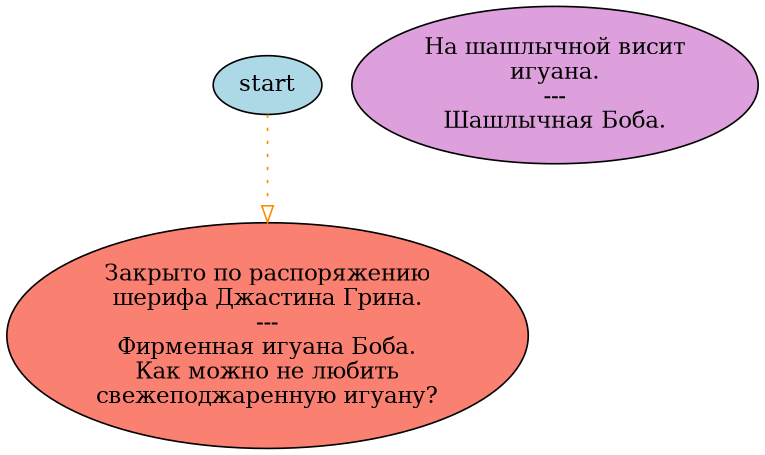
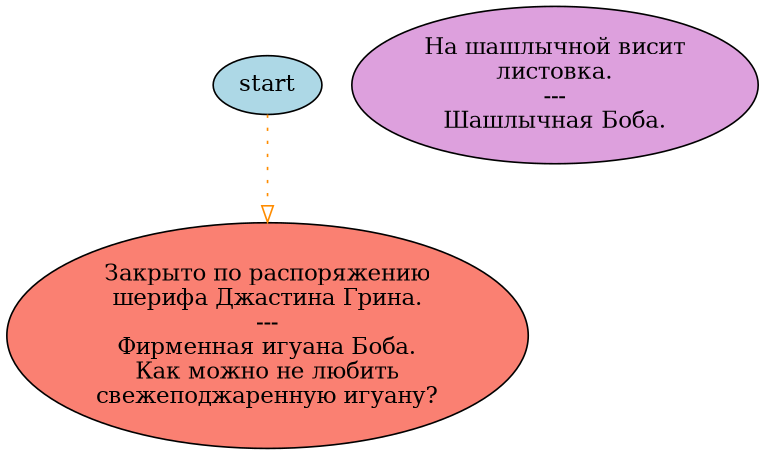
(555, 85) -> (555, 85)
